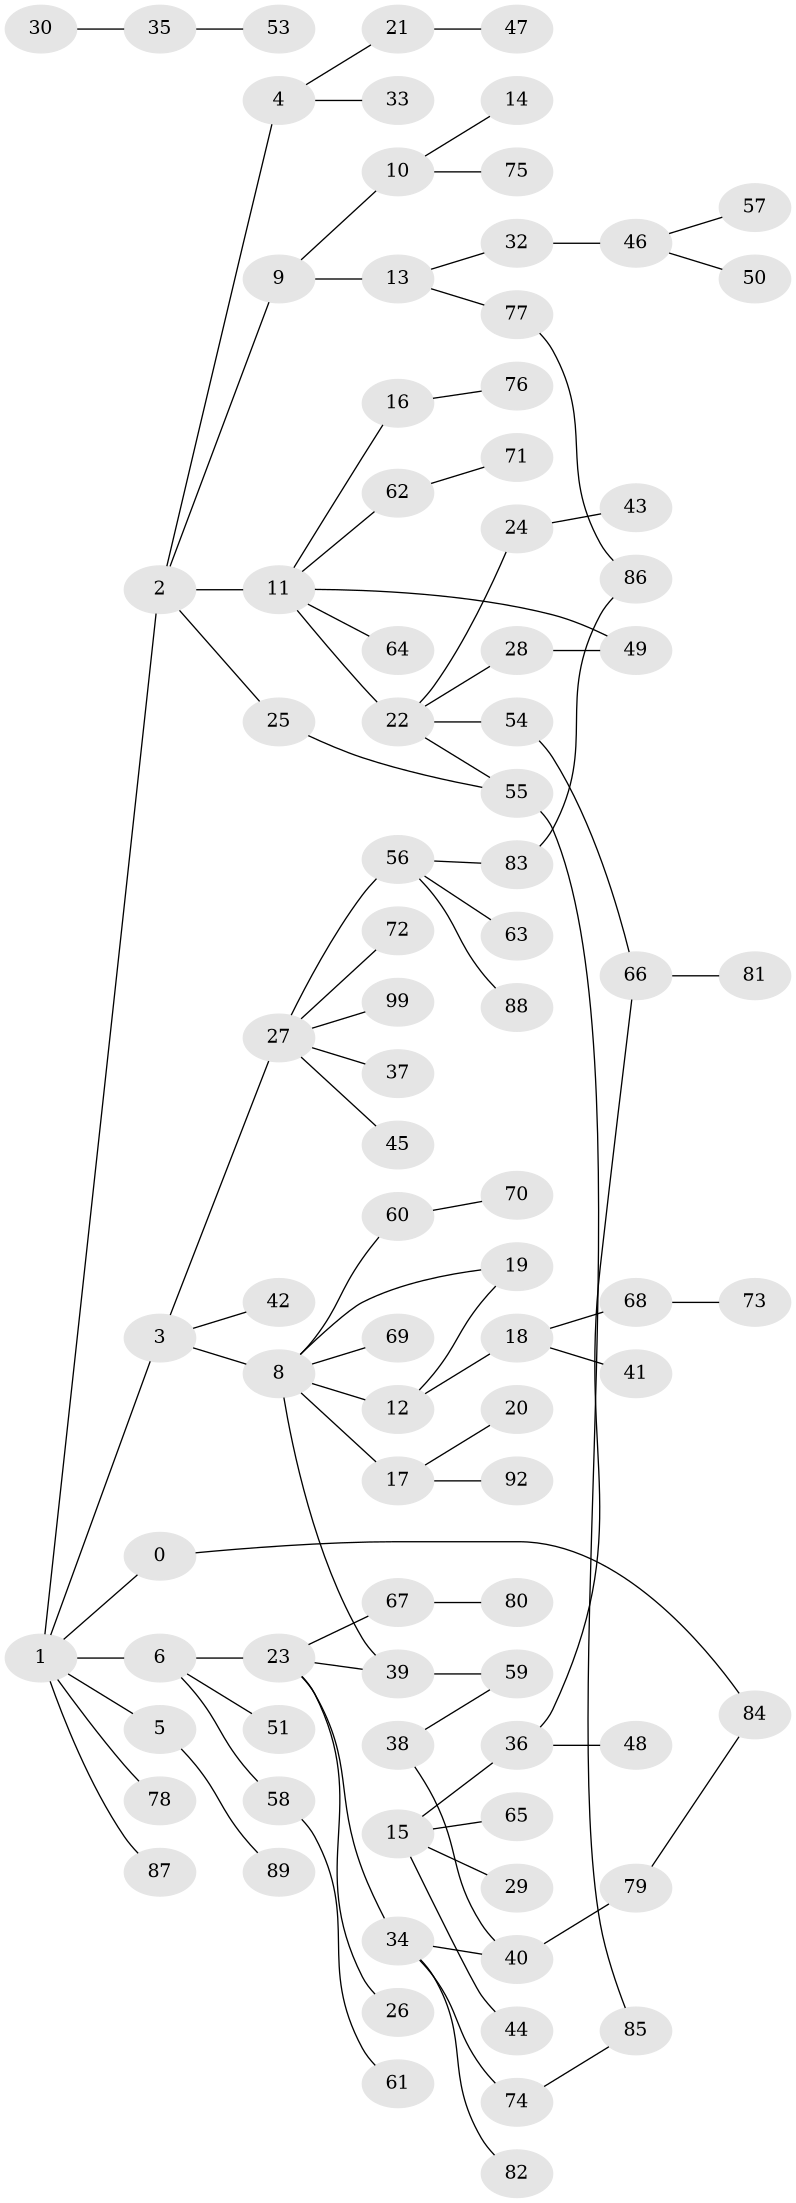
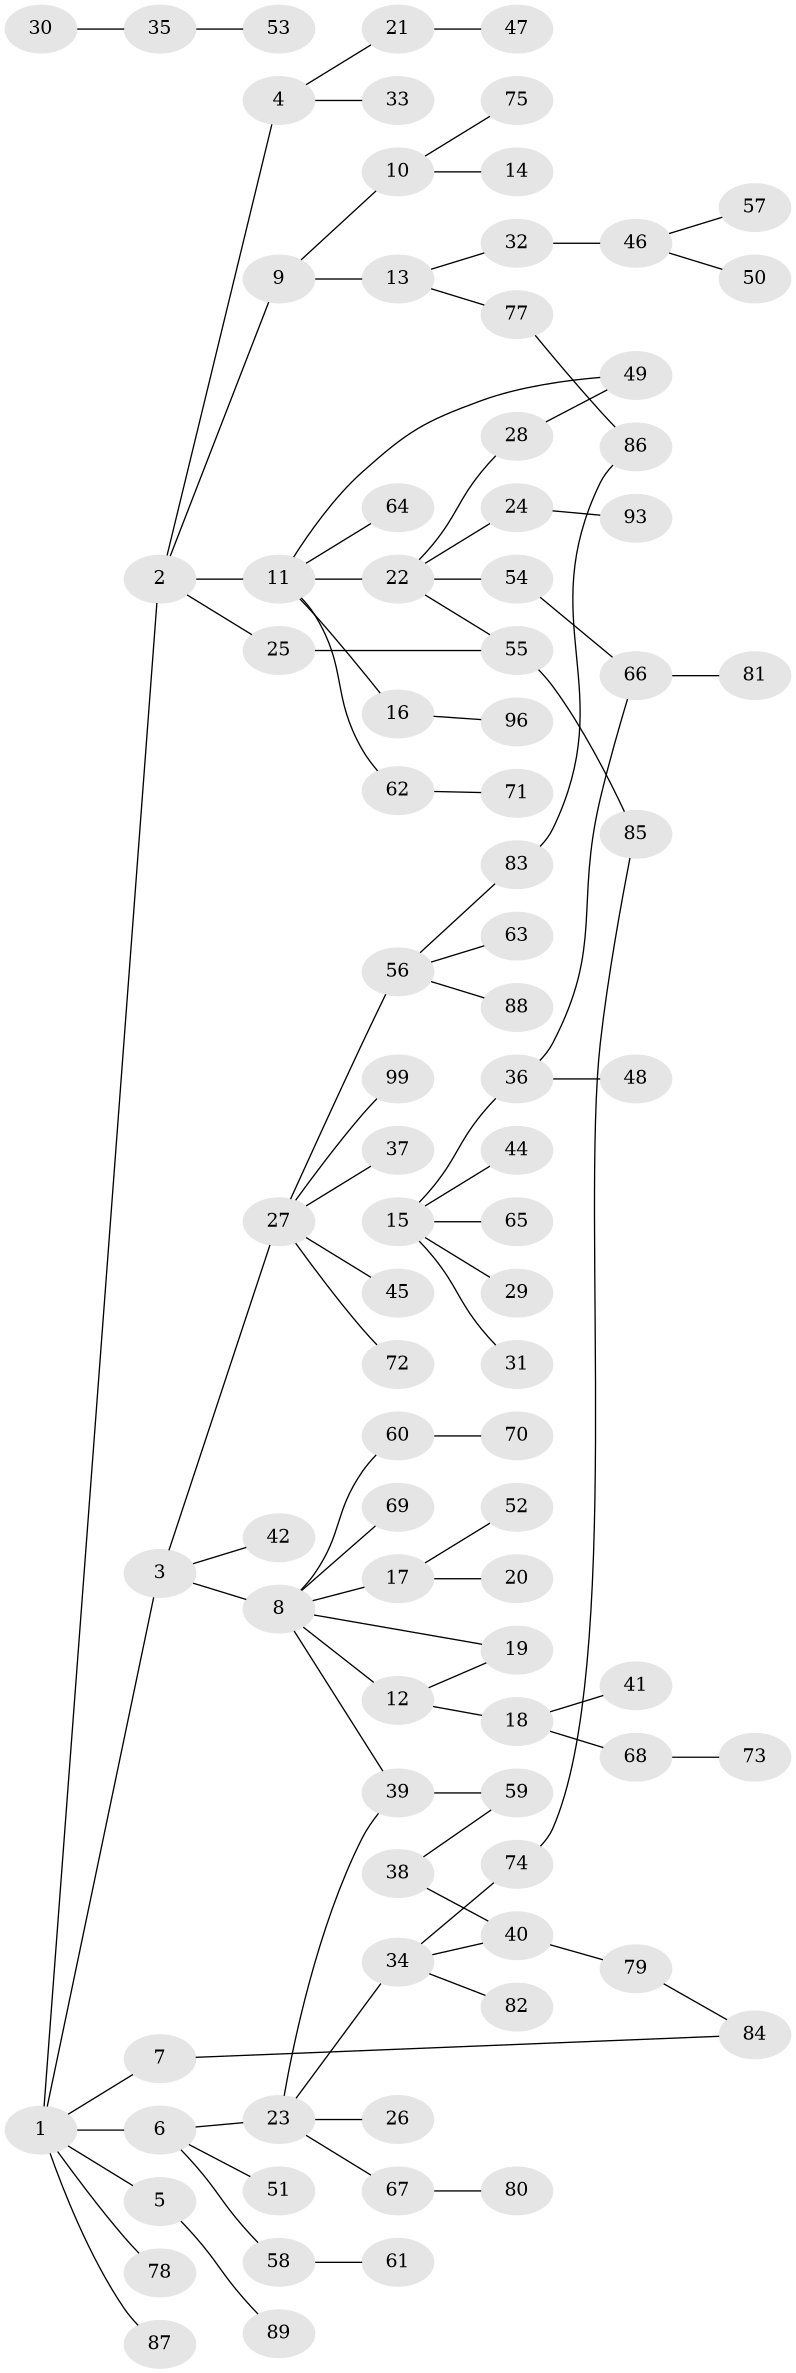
(517, 386) -> (517, 722)
(636, 508) -> (636, 518)
none -> (517, 1365)
(517, 1481) -> (517, 1507)
(160, 1556) -> (160, 2059)
